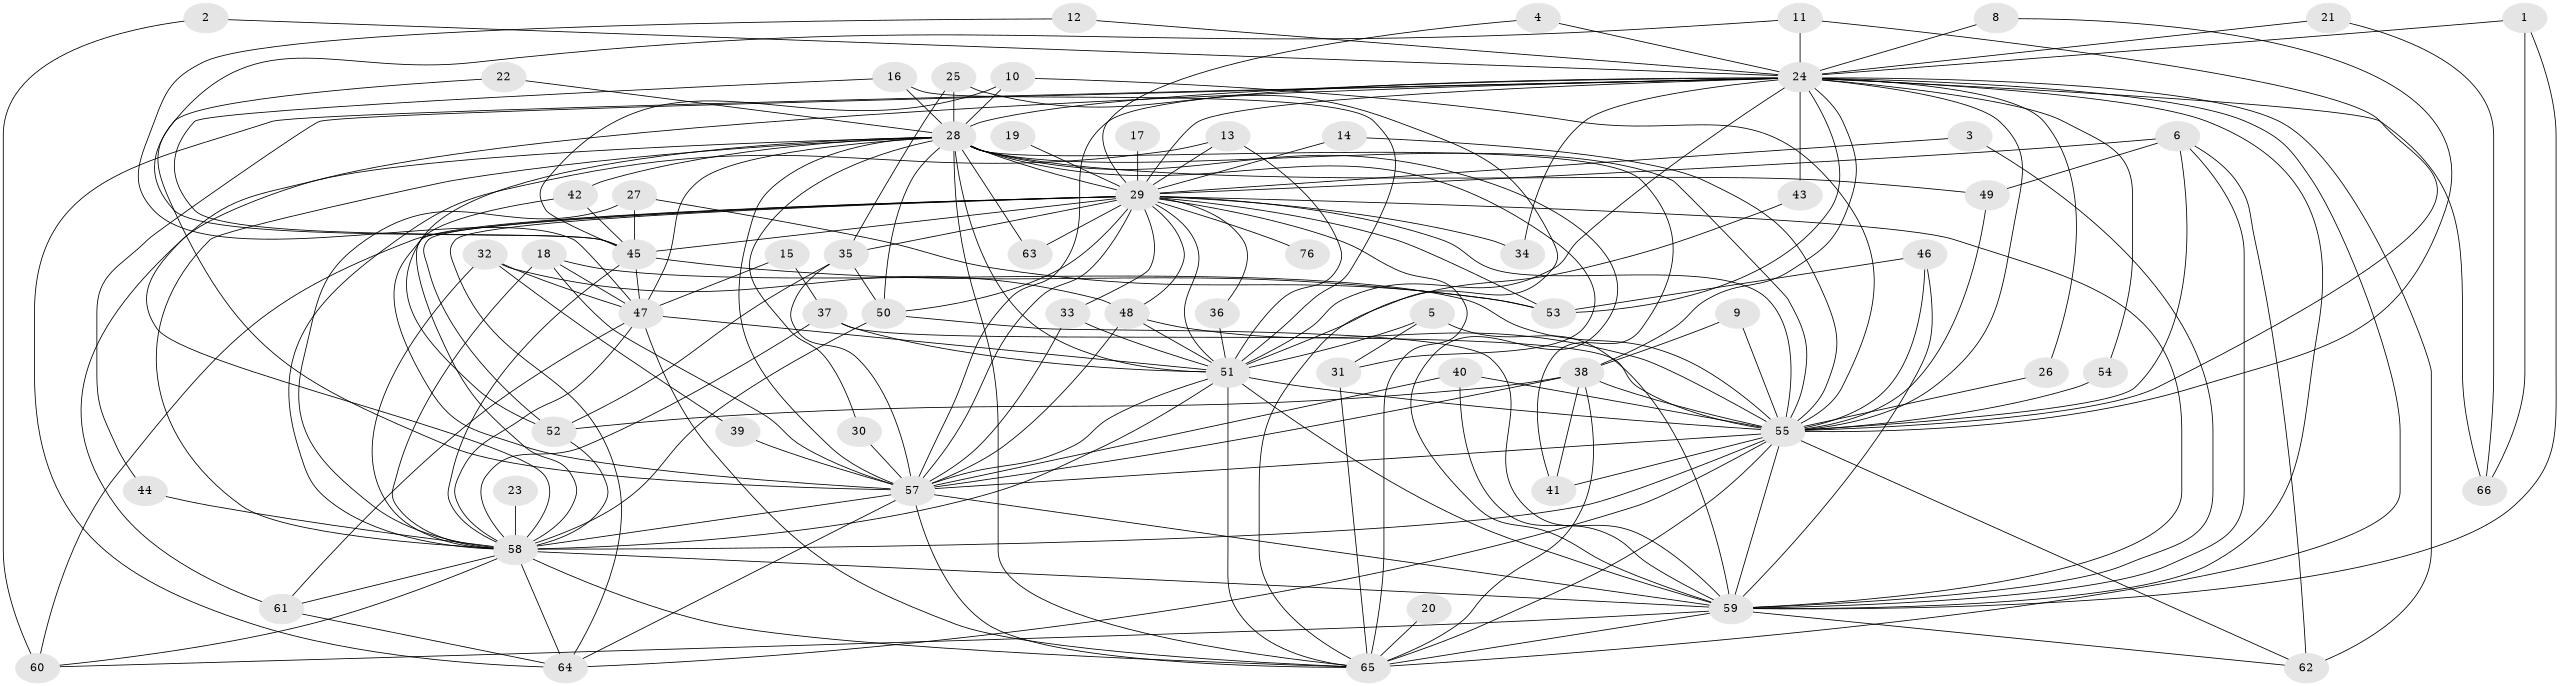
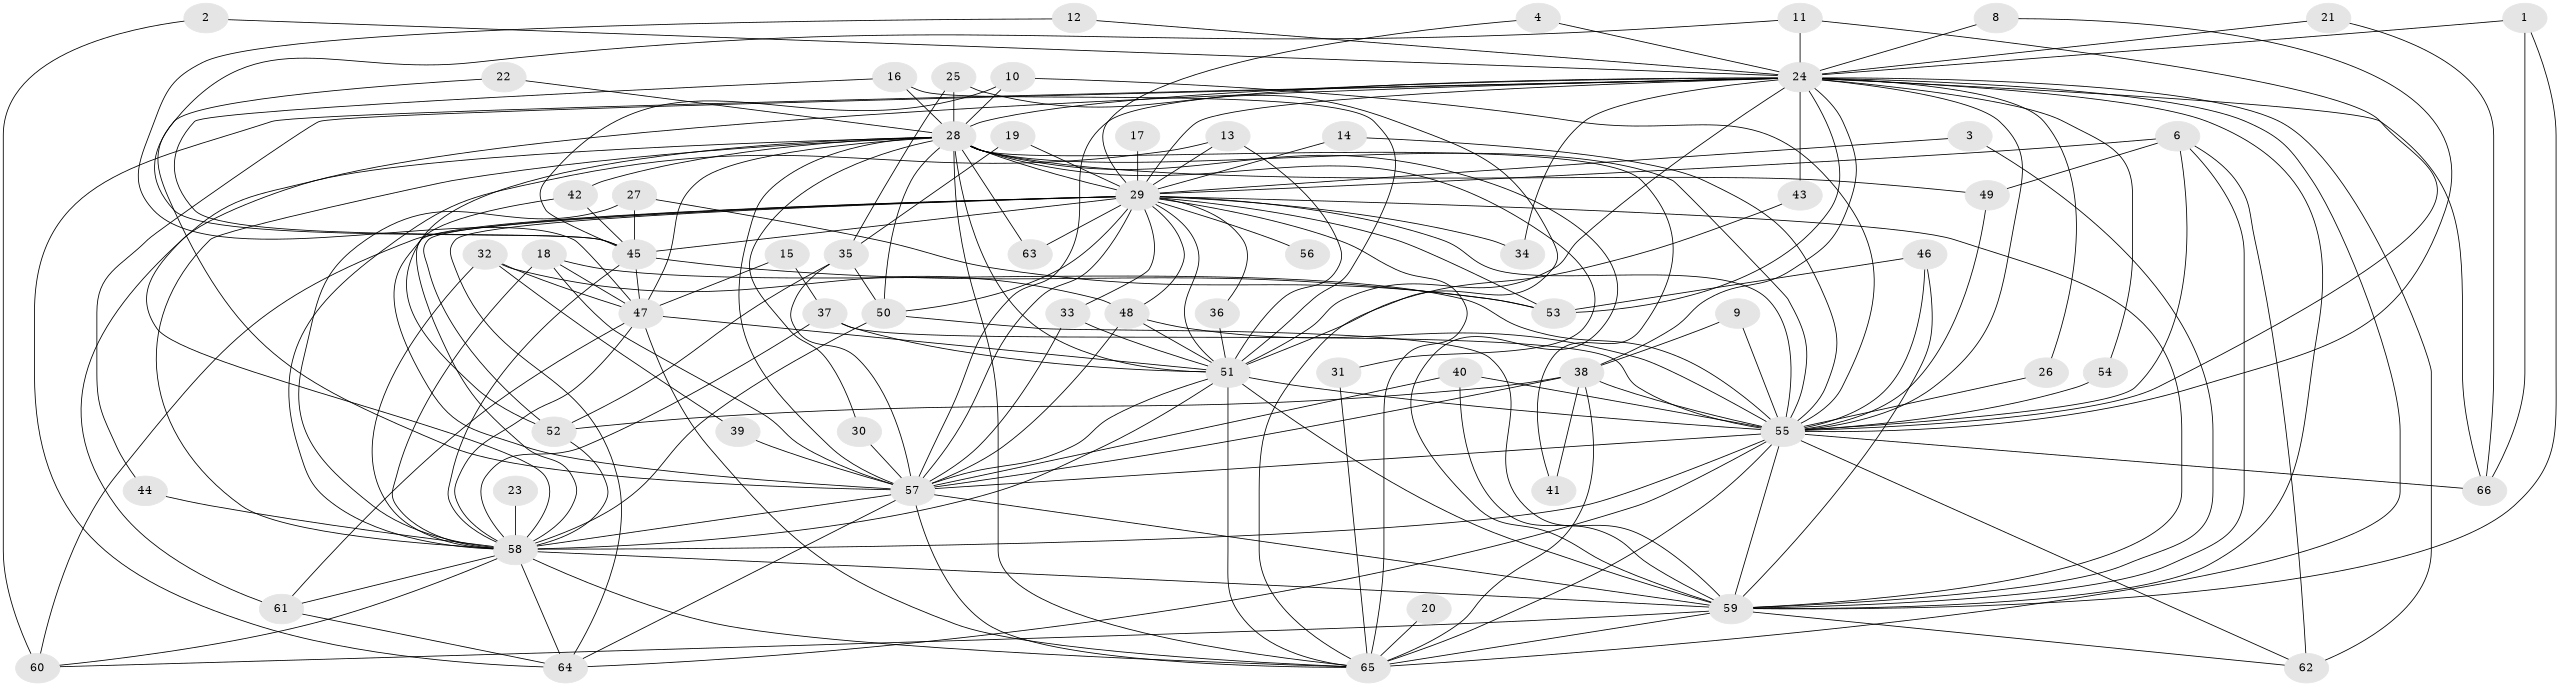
(992, 225) -> (930, 195)
(1308, 254) -> (1308, 254)
(1432, 314) -> none
(1668, 461) -> (2134, 461)
